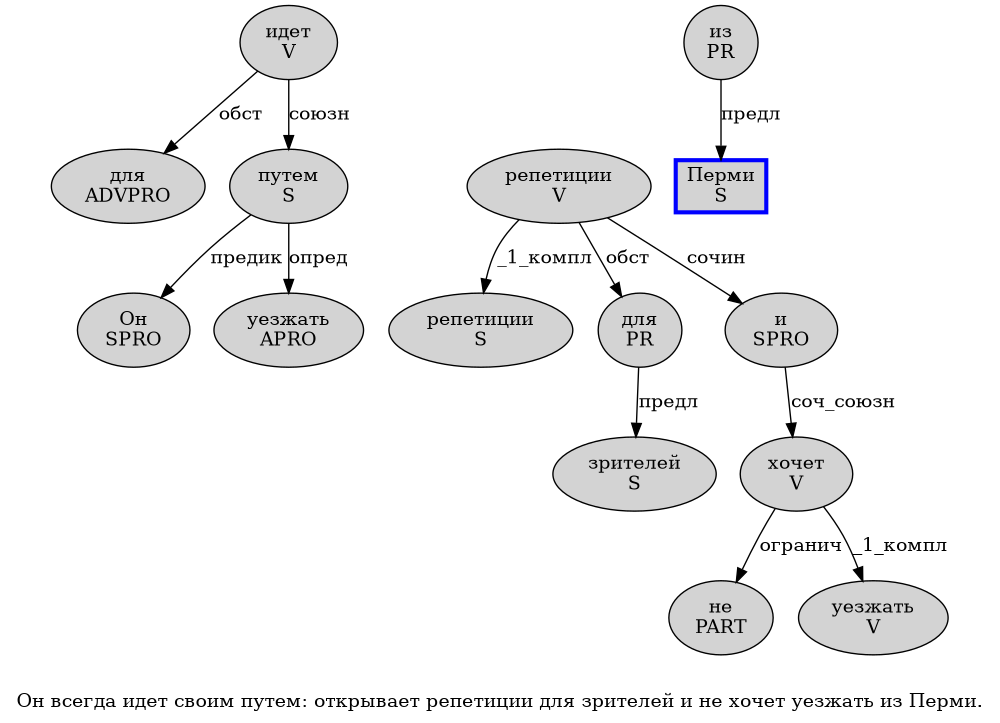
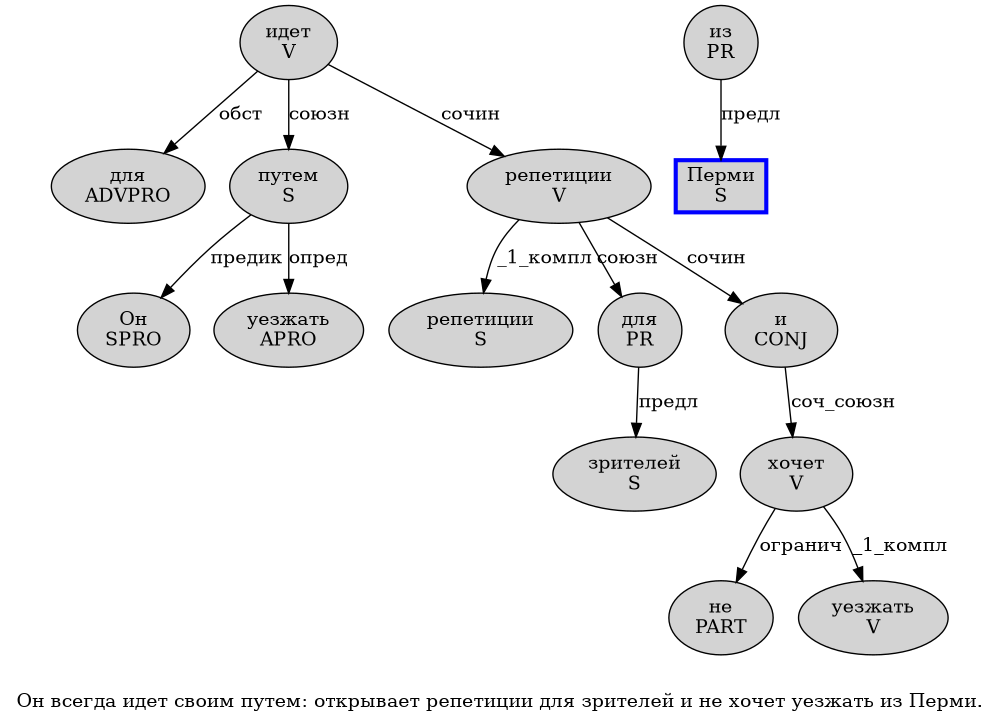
none -> (410, 107)
(628, 258) -> (628, 258)
(781, 330) -> (781, 330)
